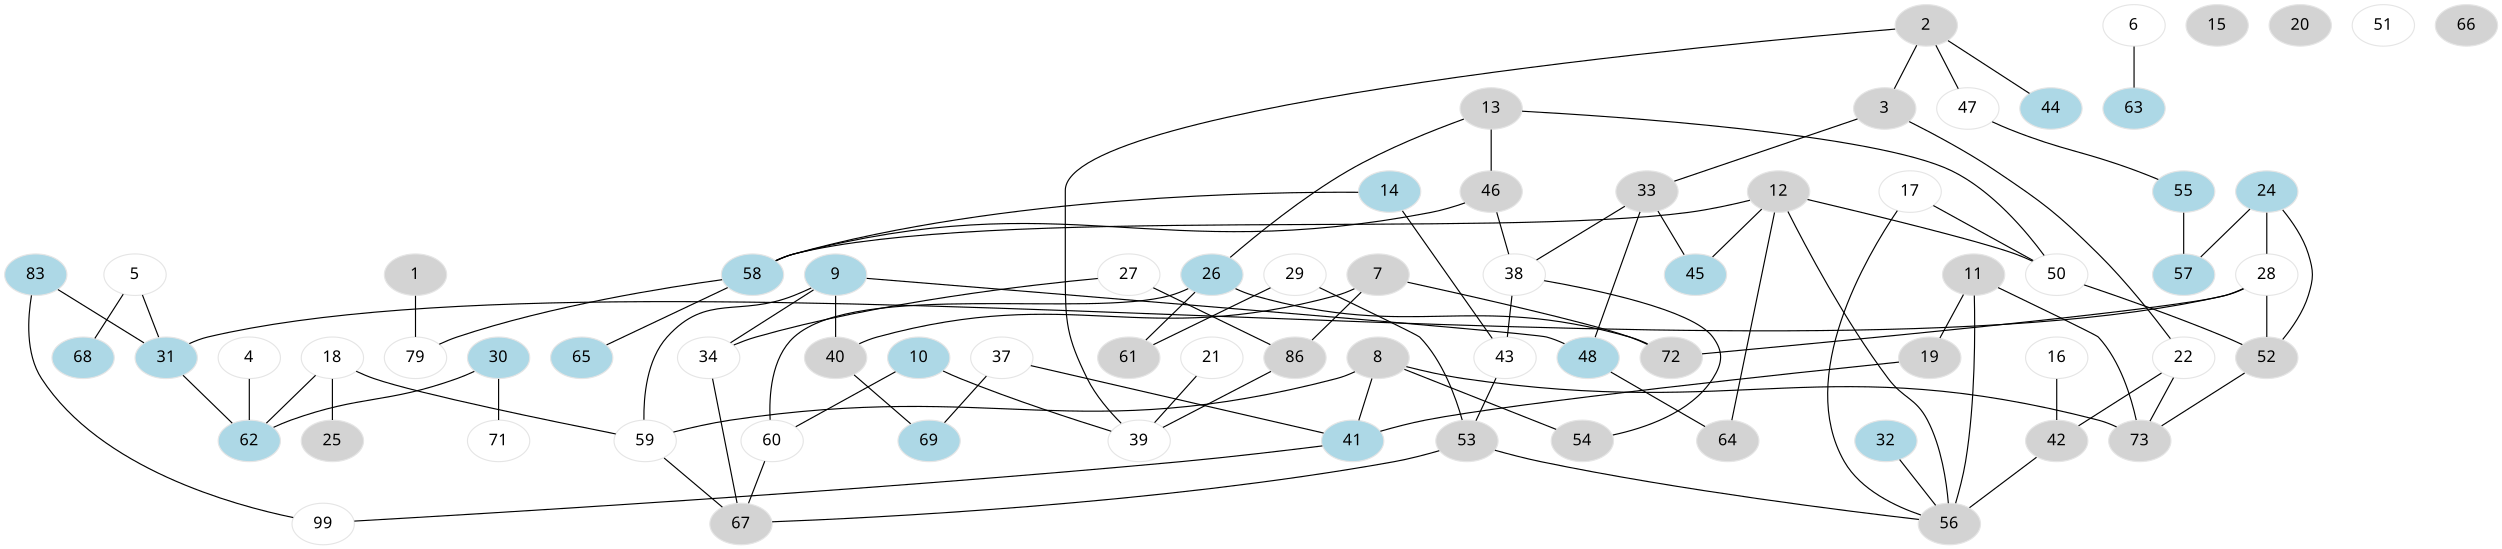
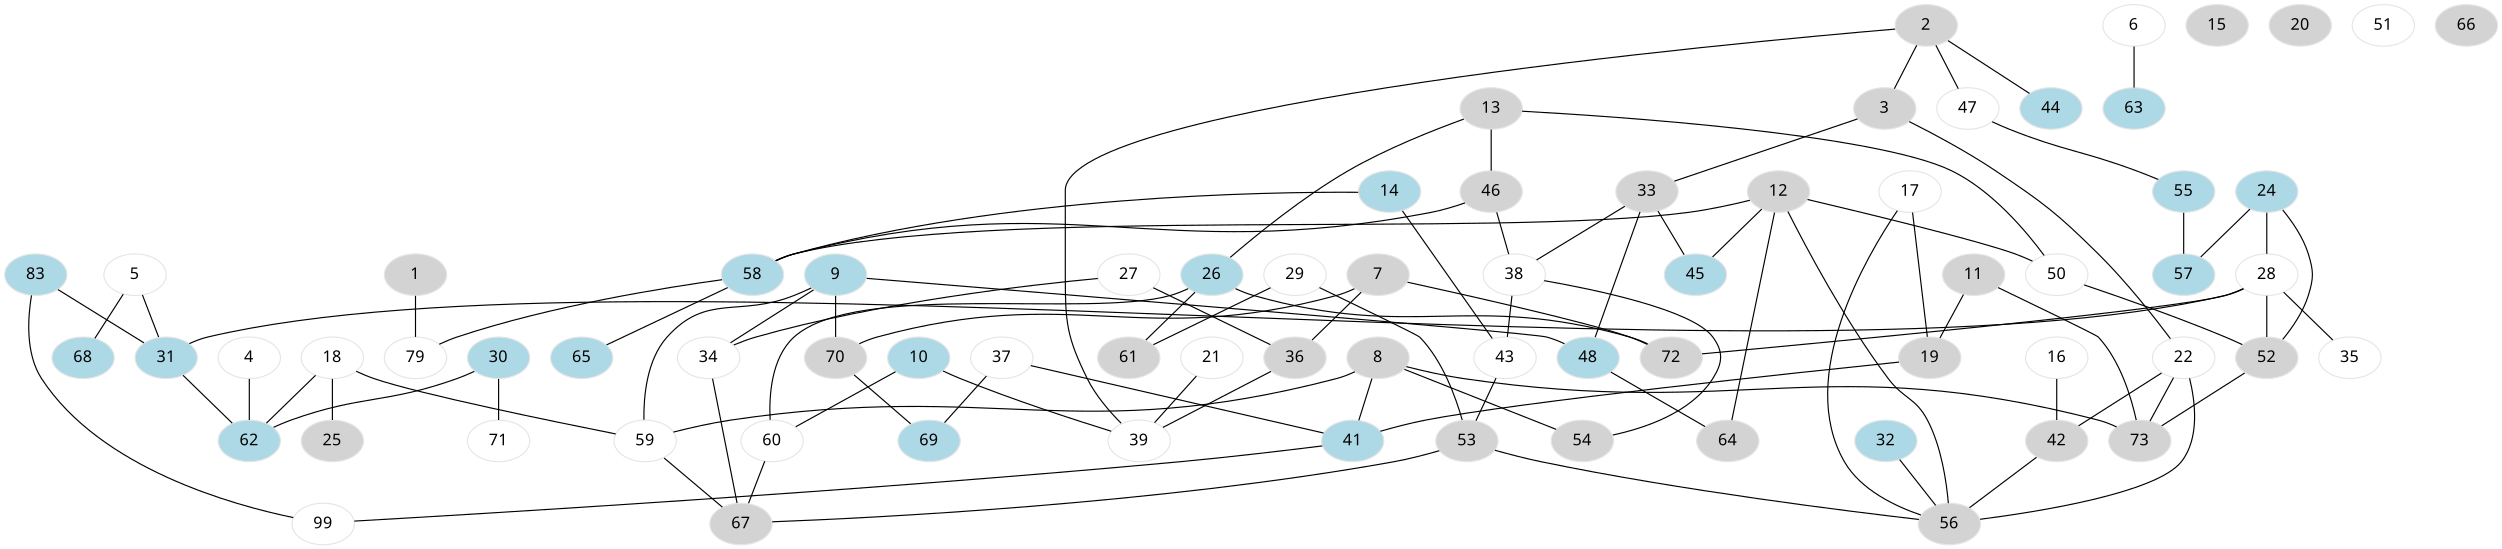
(1983, 233) -> (1920, 275)
(836, 358) -> (836, 358)
(1295, 358) -> (1295, 358)
none -> (2350, 358)
(1972, 405) -> (2126, 490)
